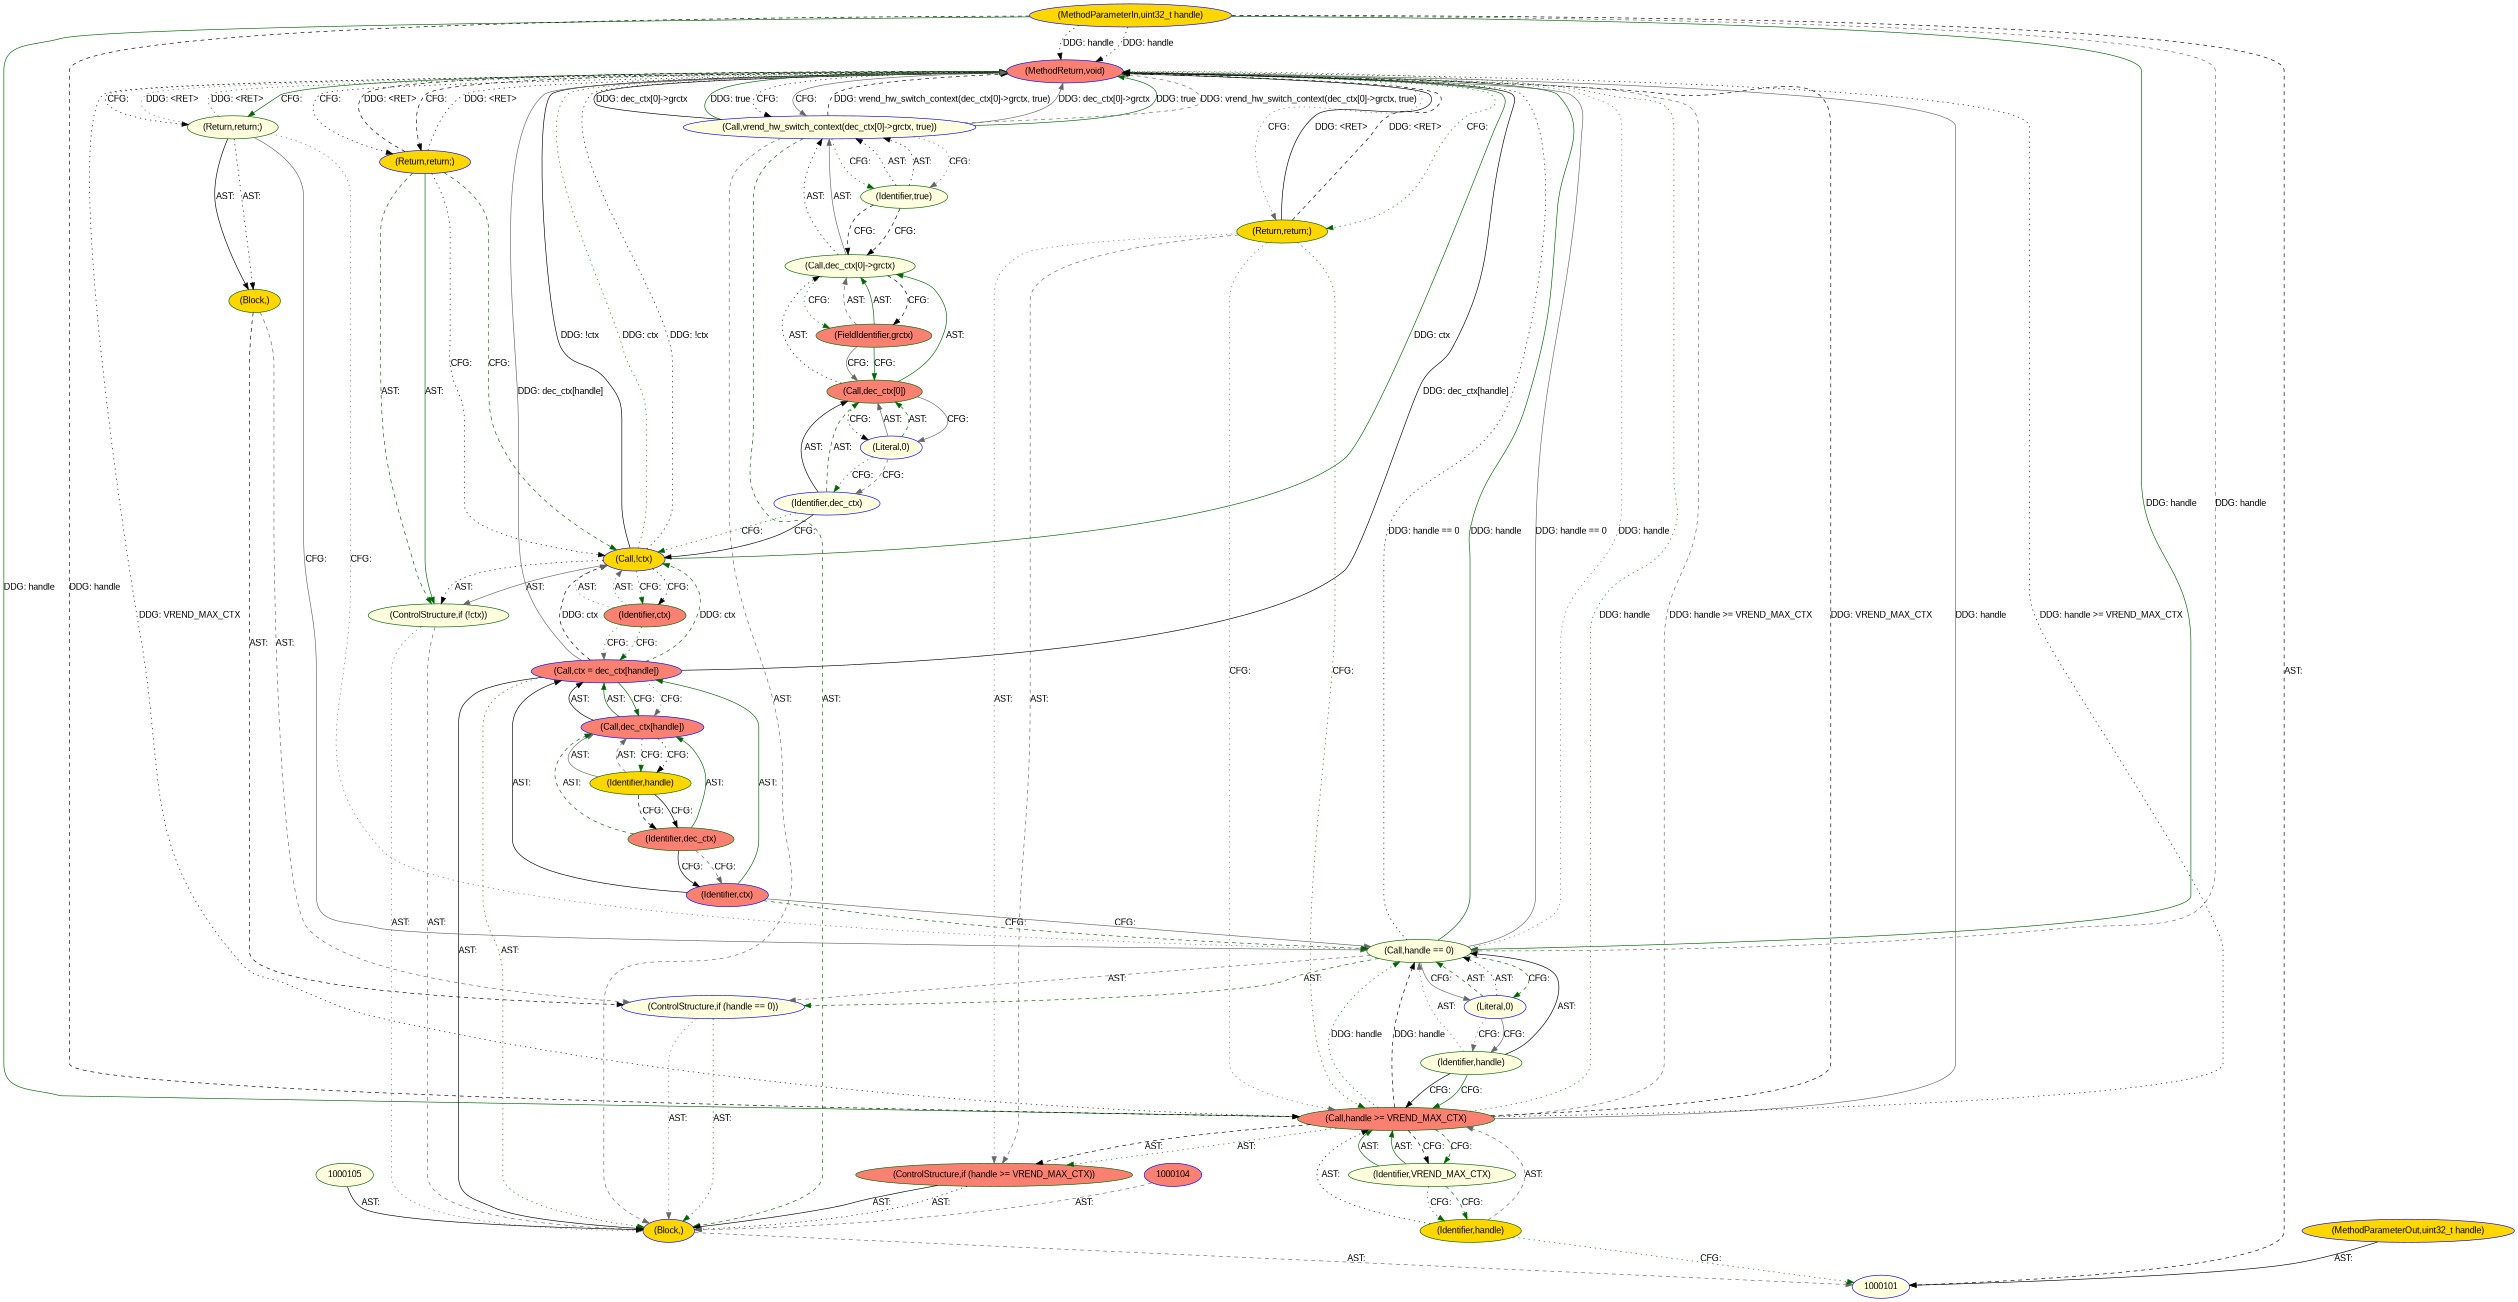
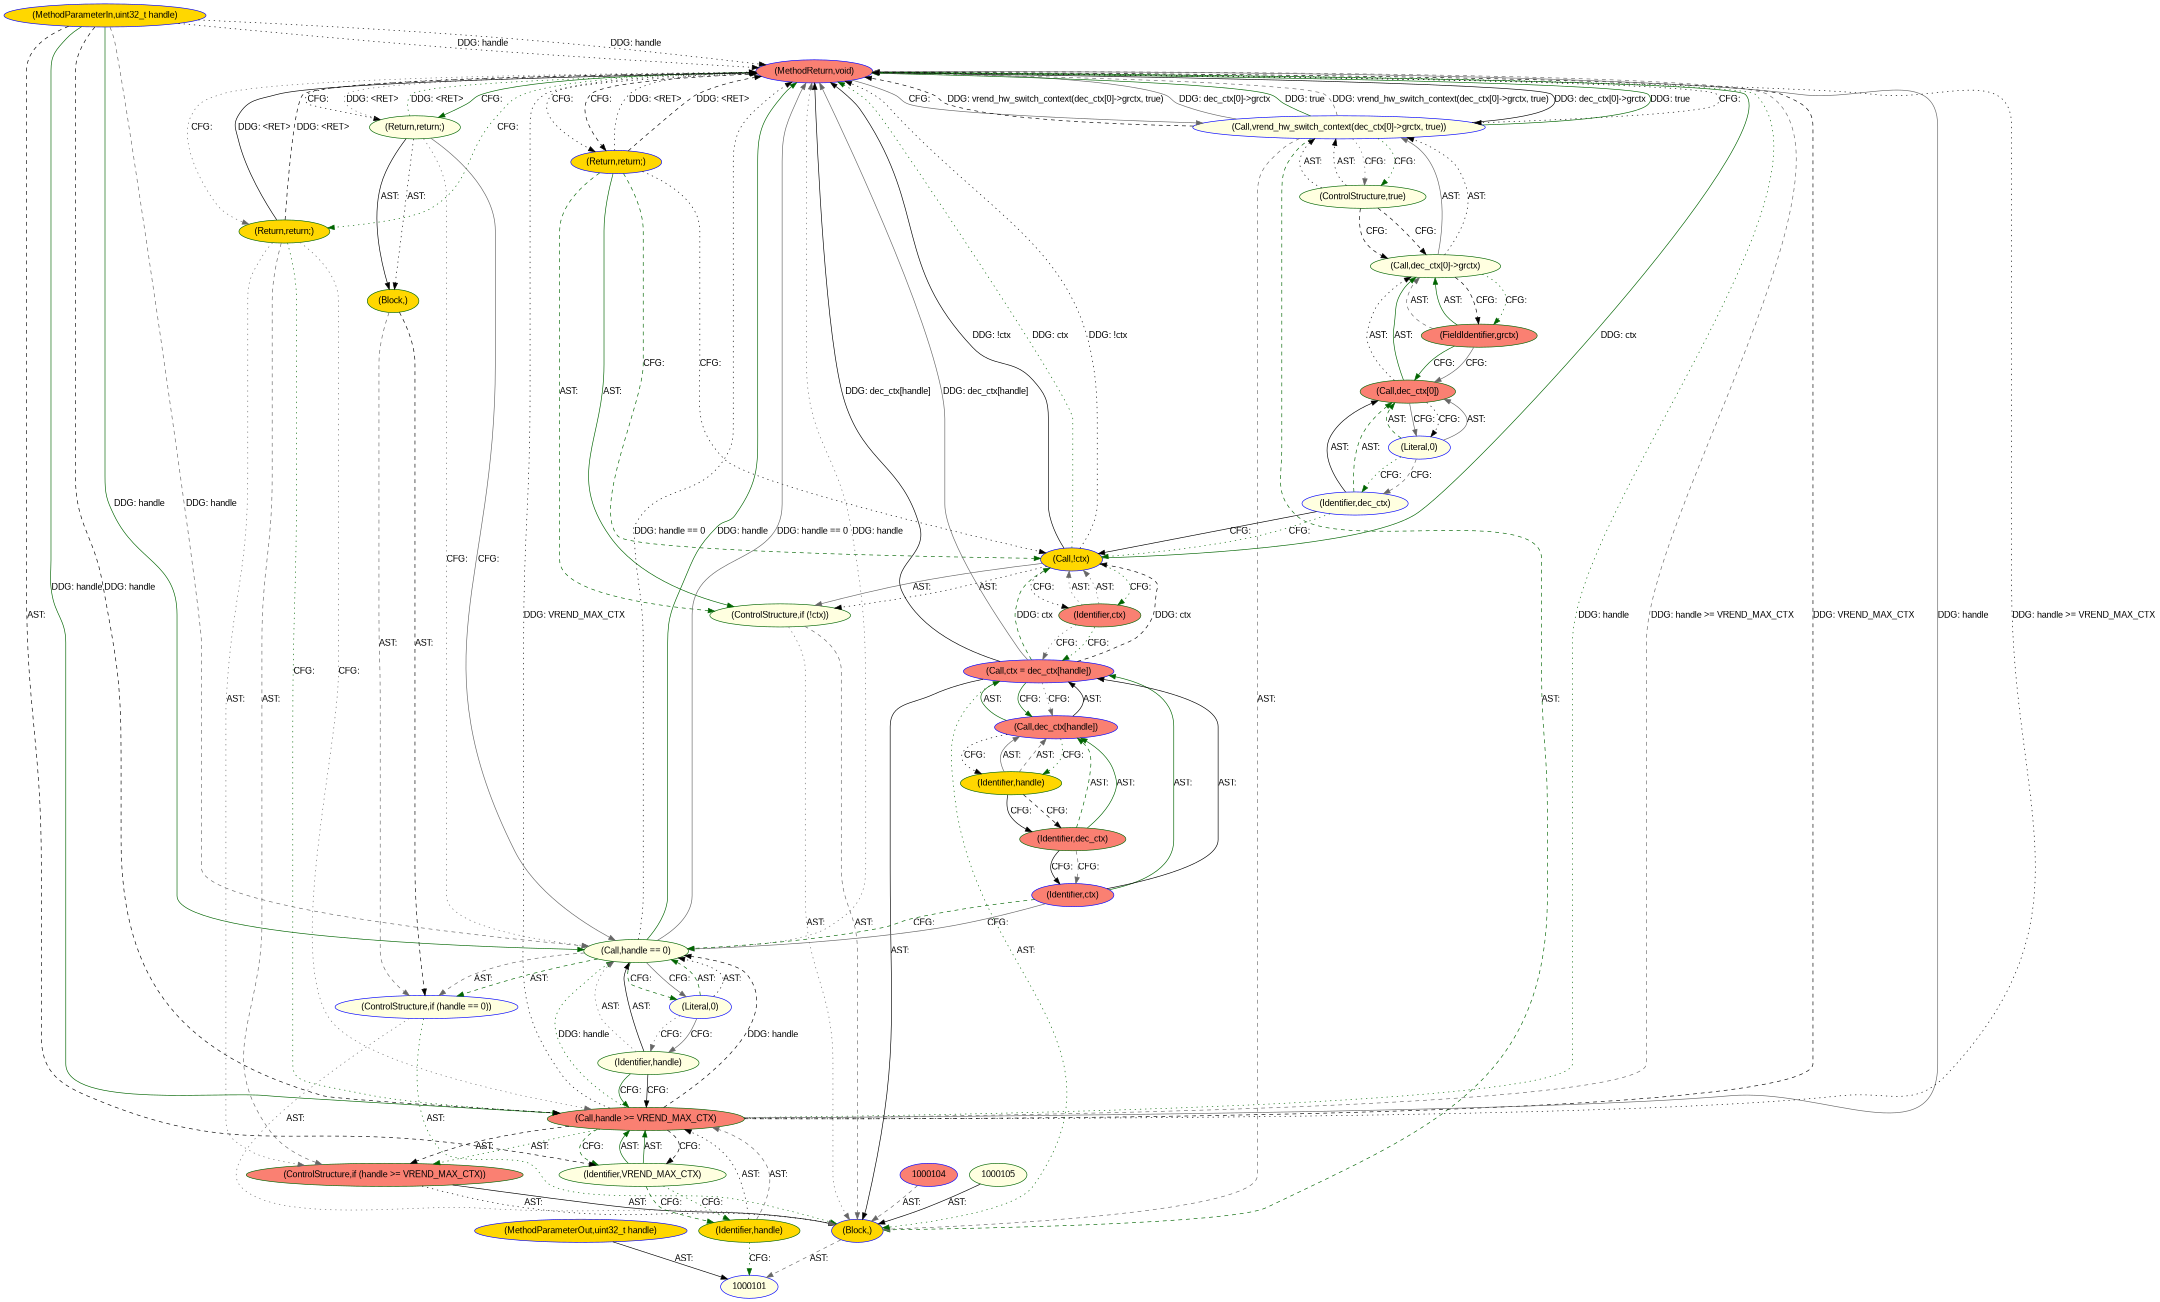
(904, 197) -> (1363, 197)
(2284, 311) -> (40, 816)
